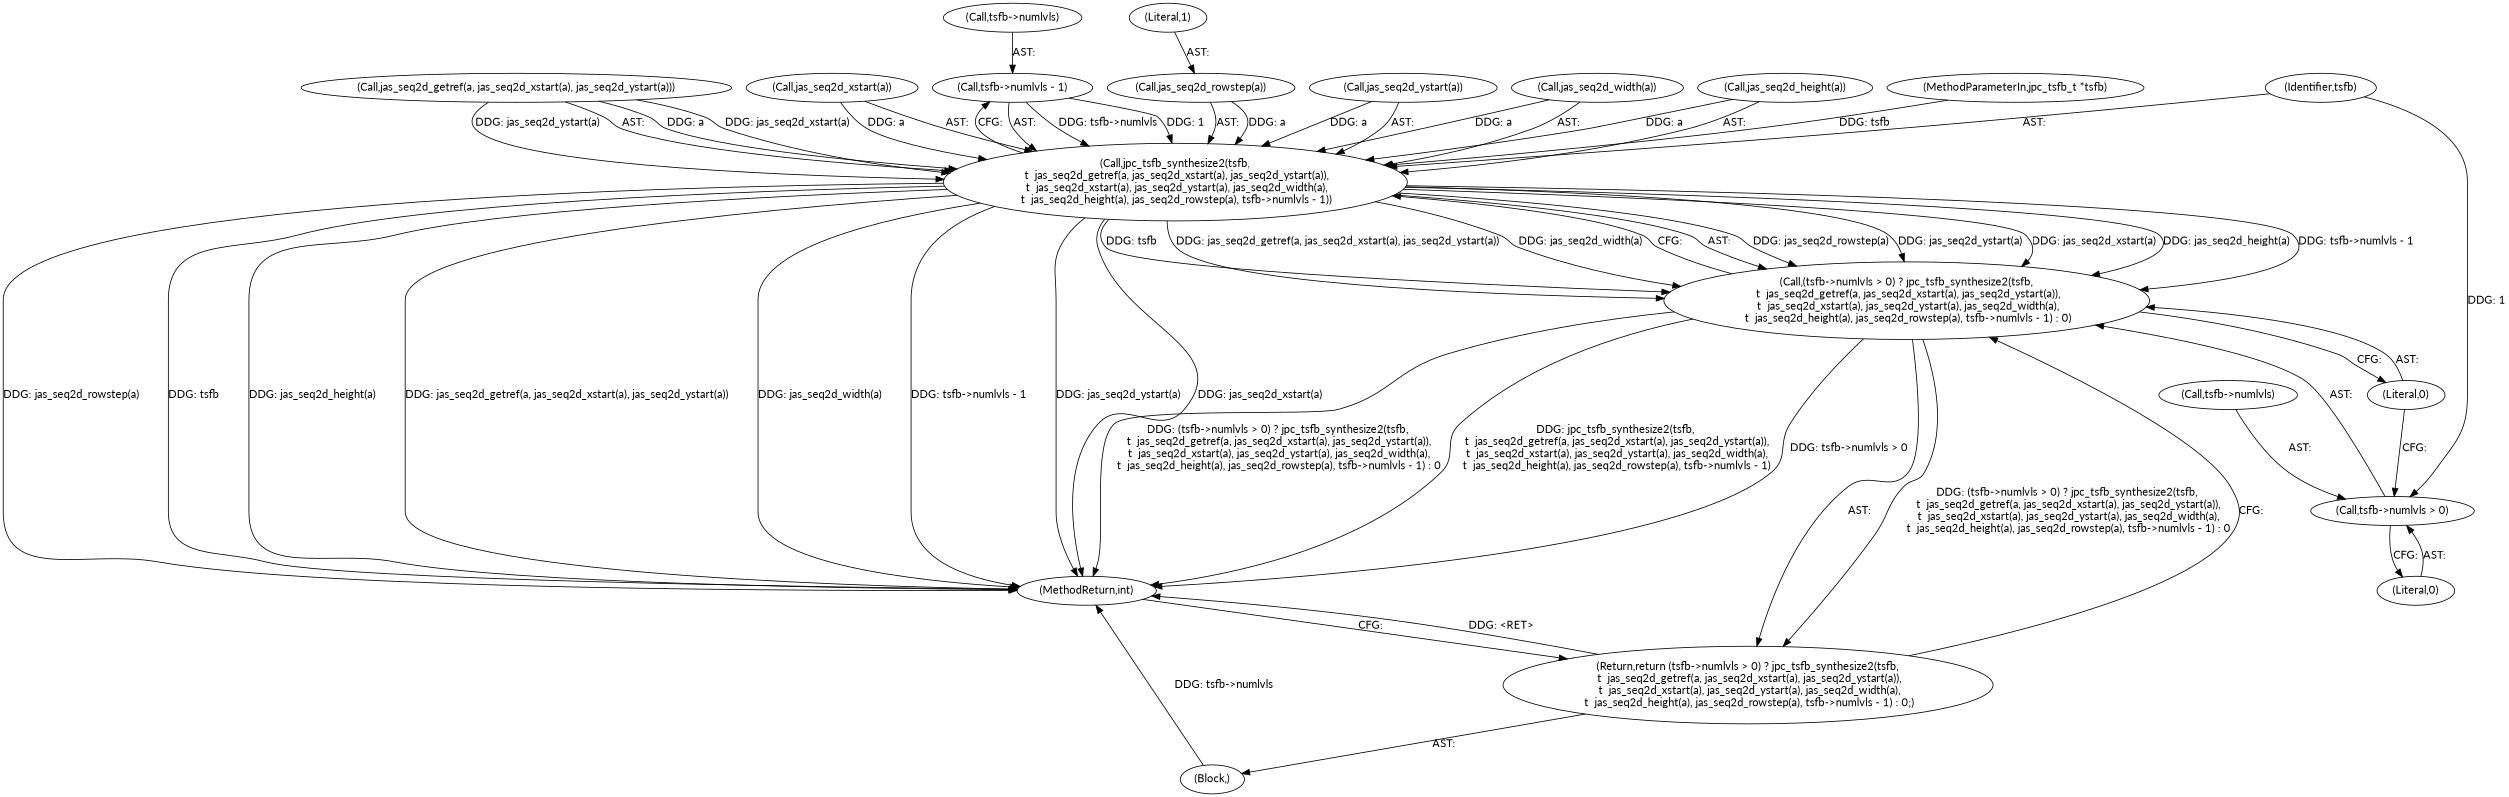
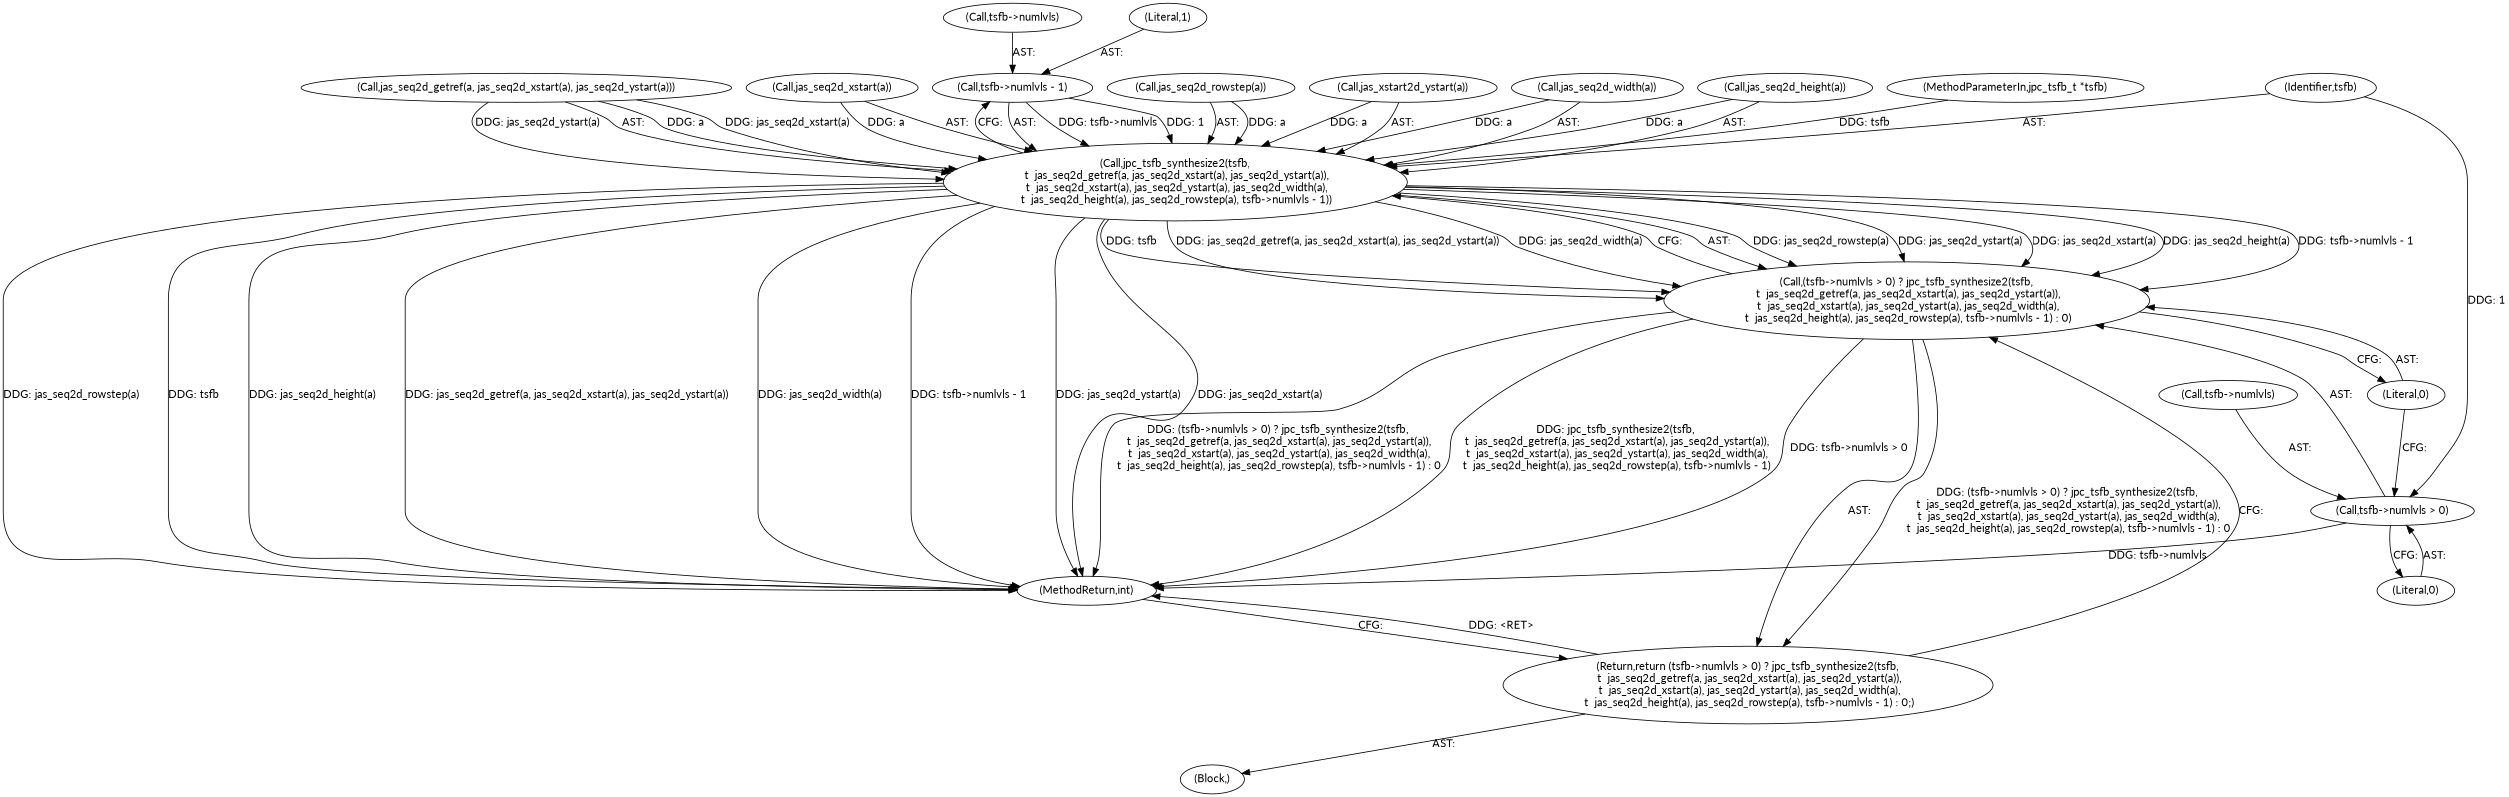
(1183, 49) -> (1097, 50)
(1403, 88) -> (1403, 88)
(1152, 689) -> (1756, 569)
